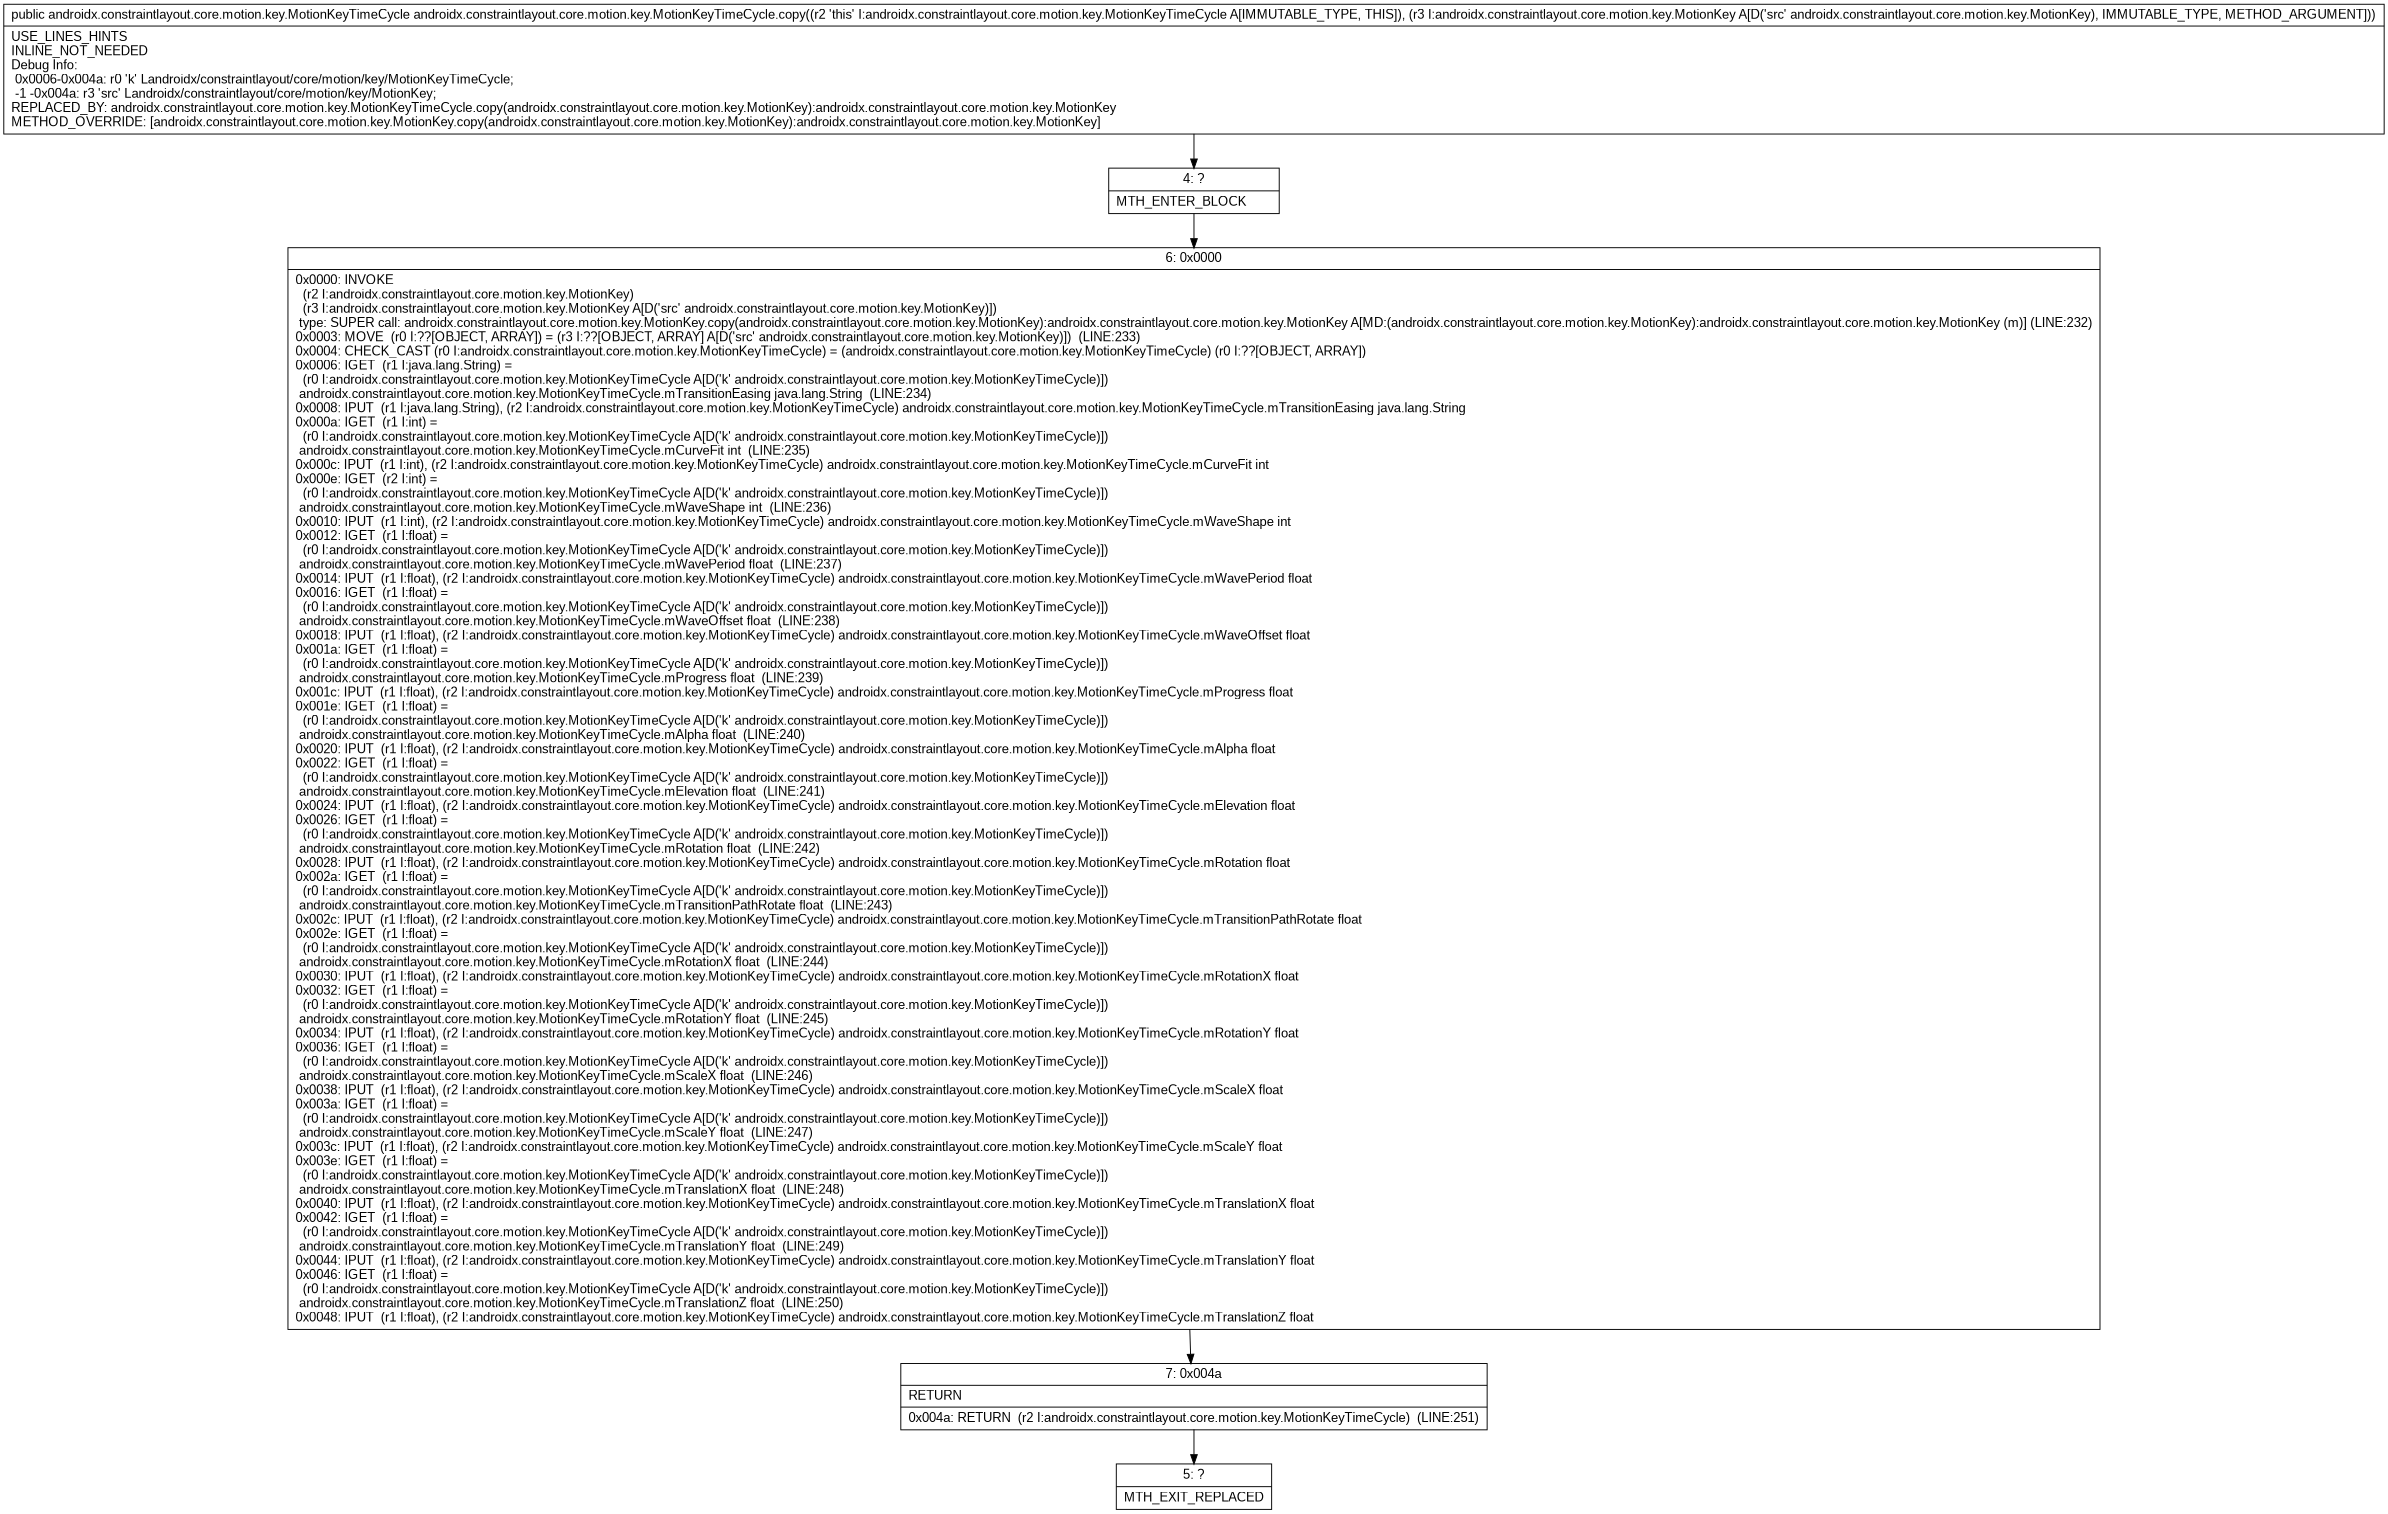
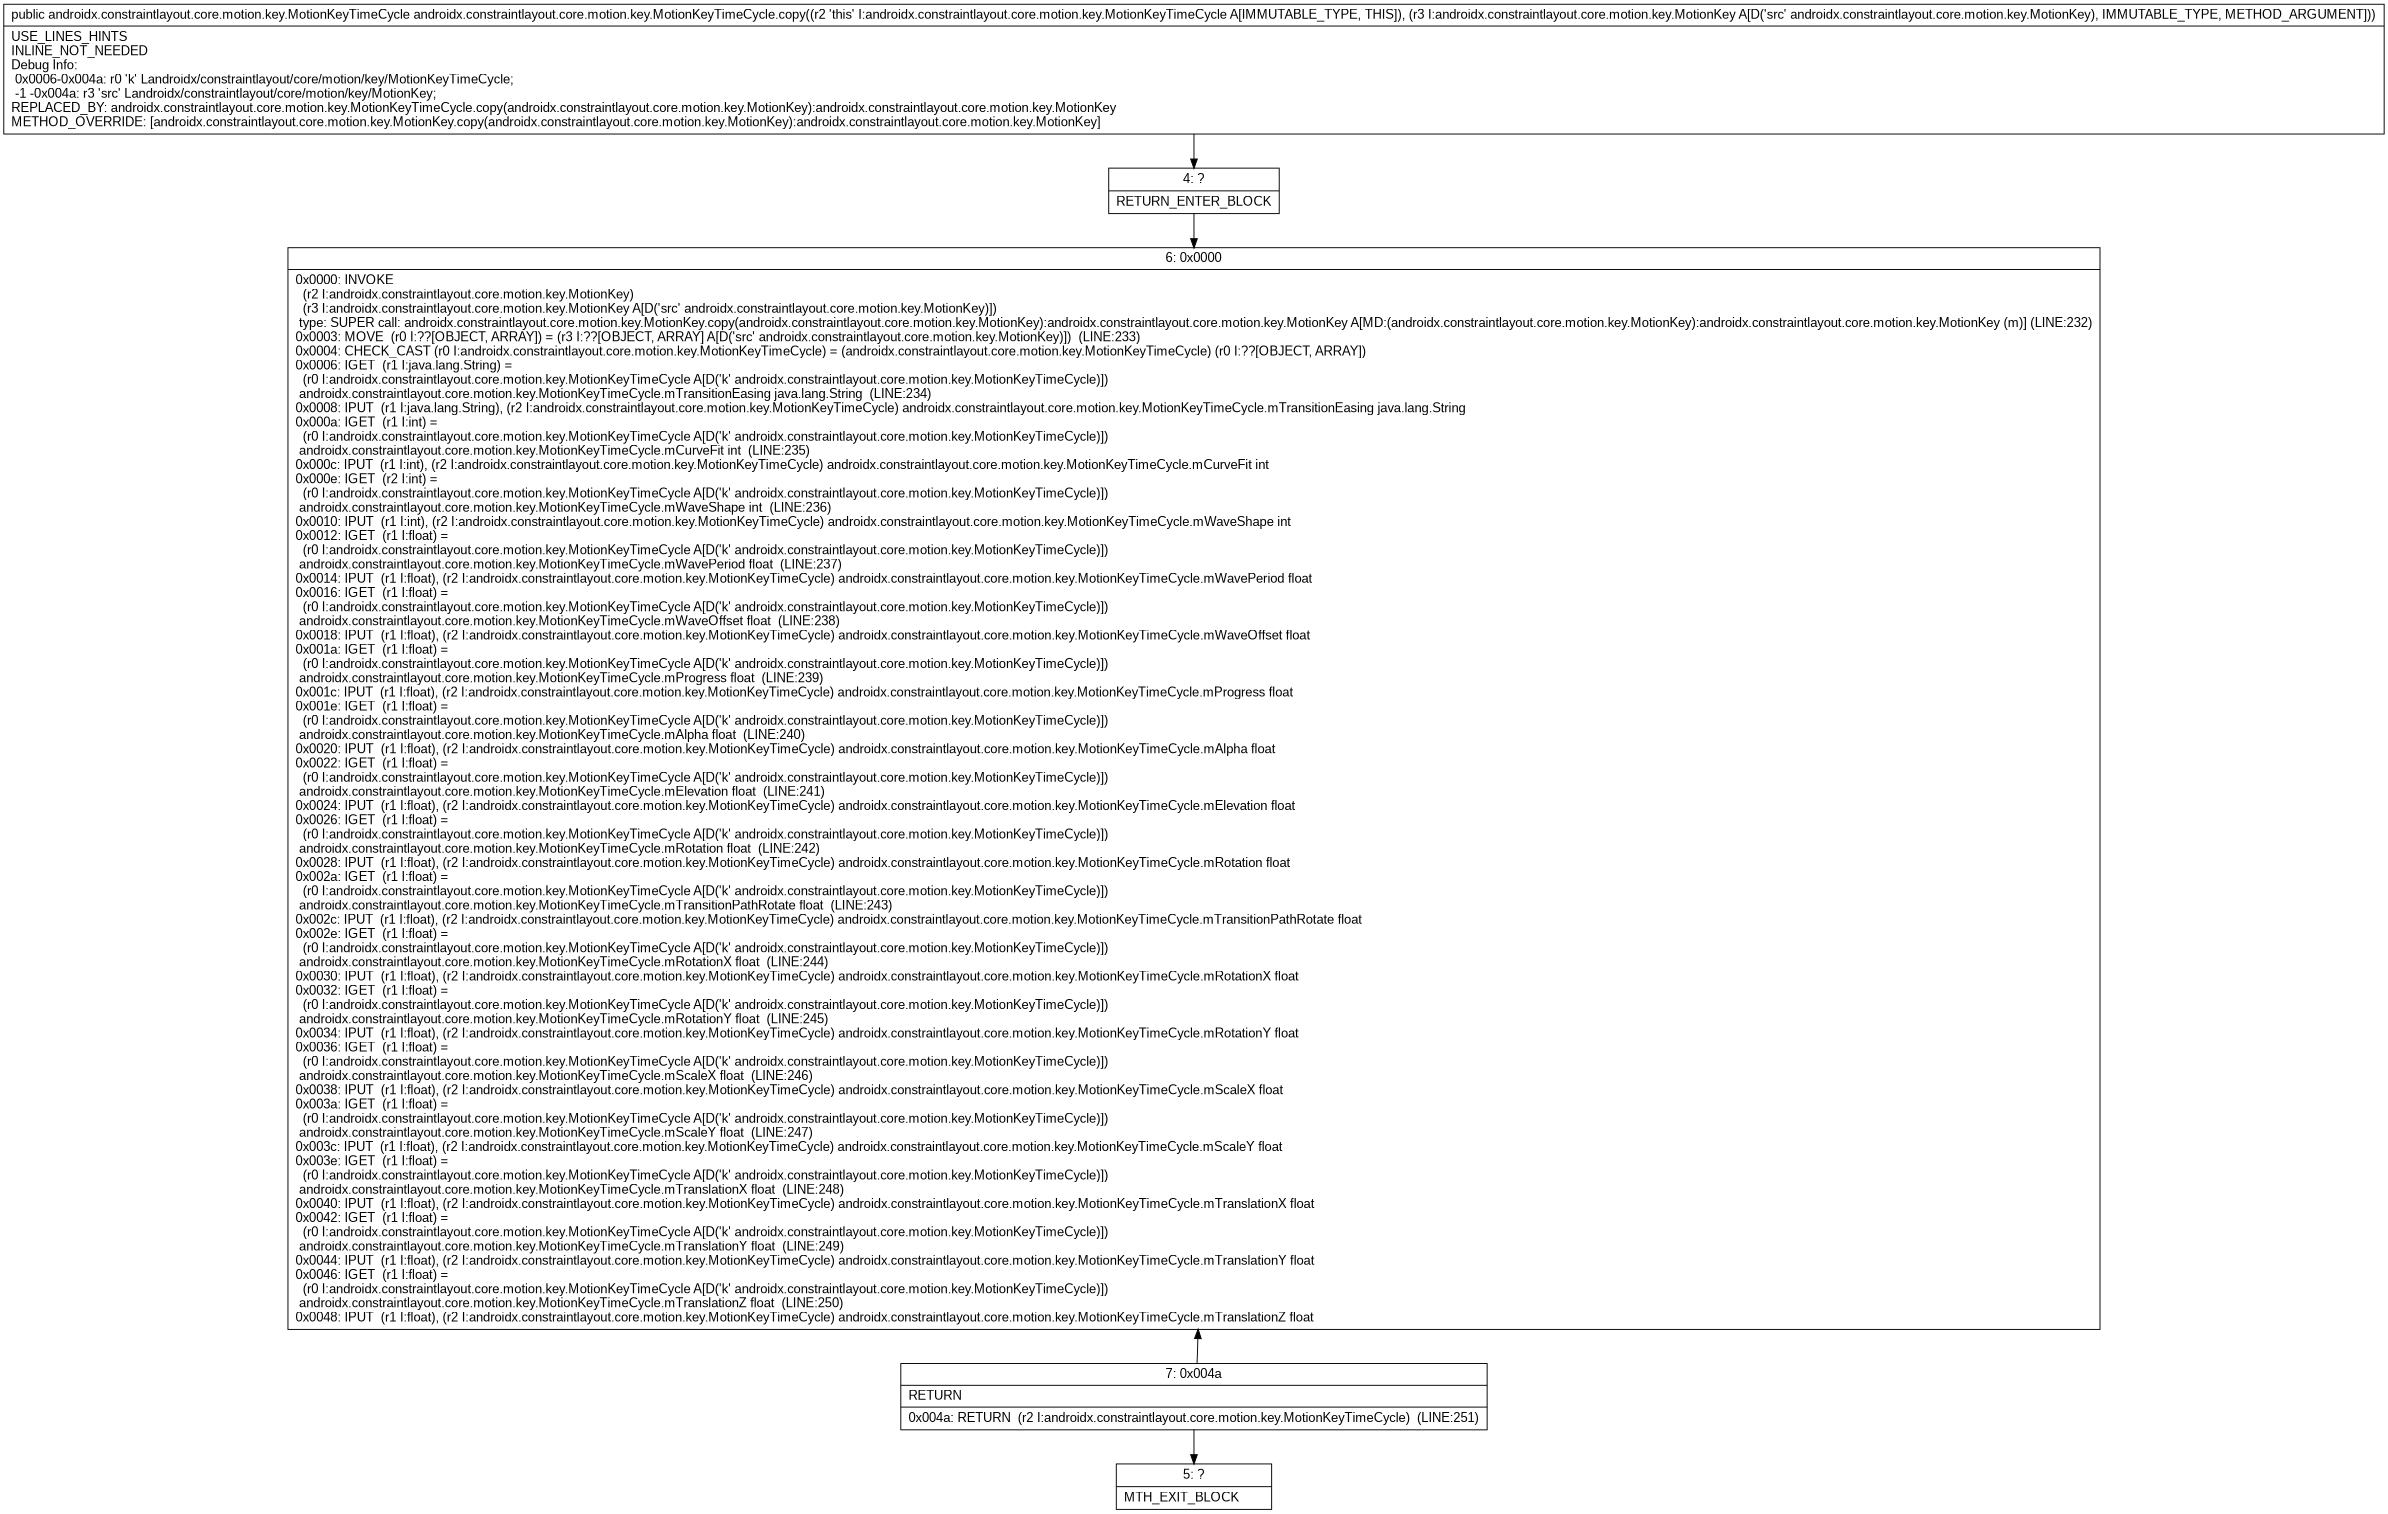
(1182, 202) -> (1194, 202)
(1190, 1342) -> (1198, 1351)
(1194, 1498) -> (1182, 1498)
